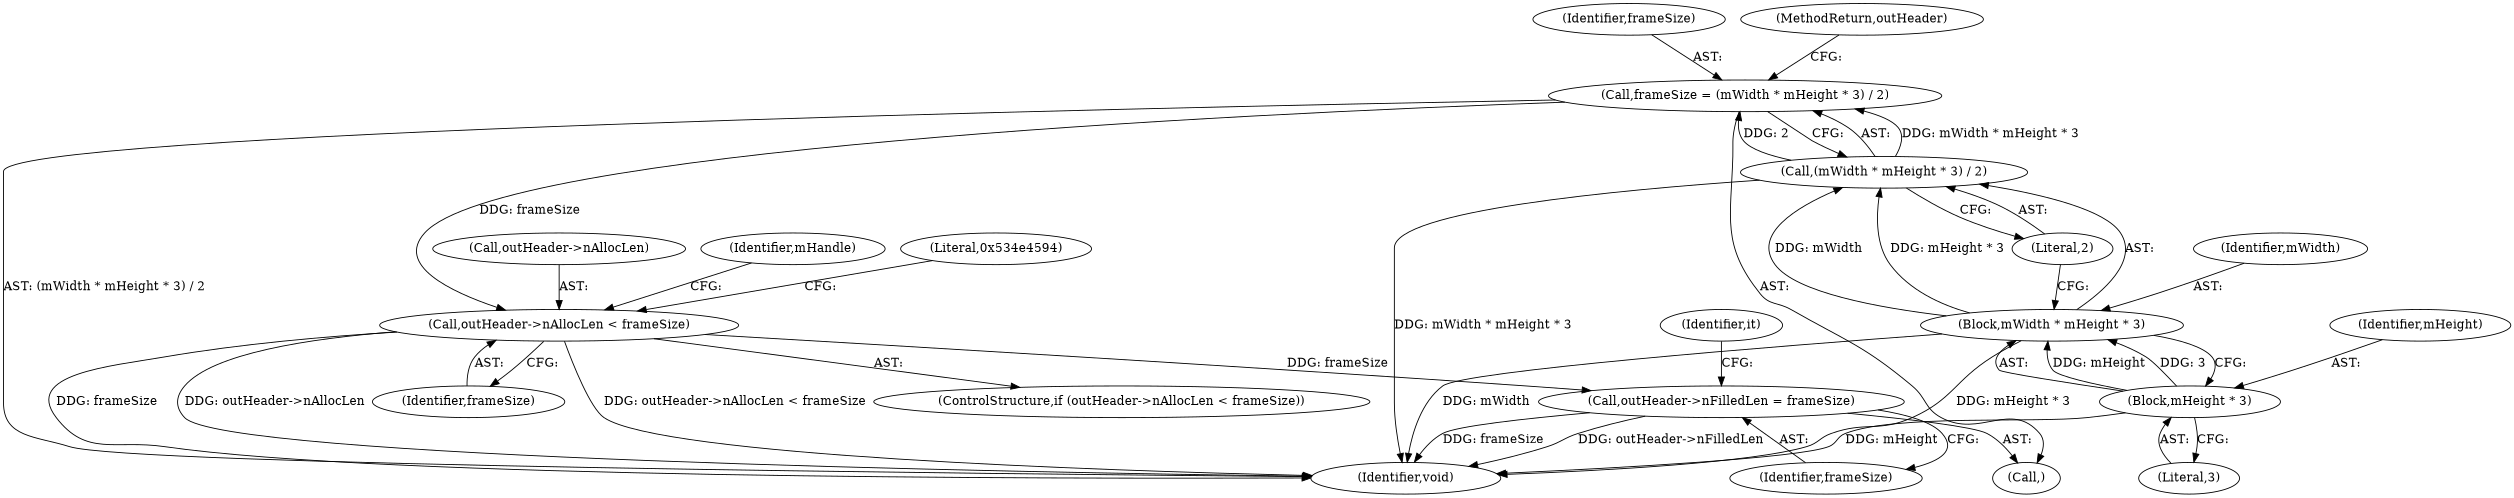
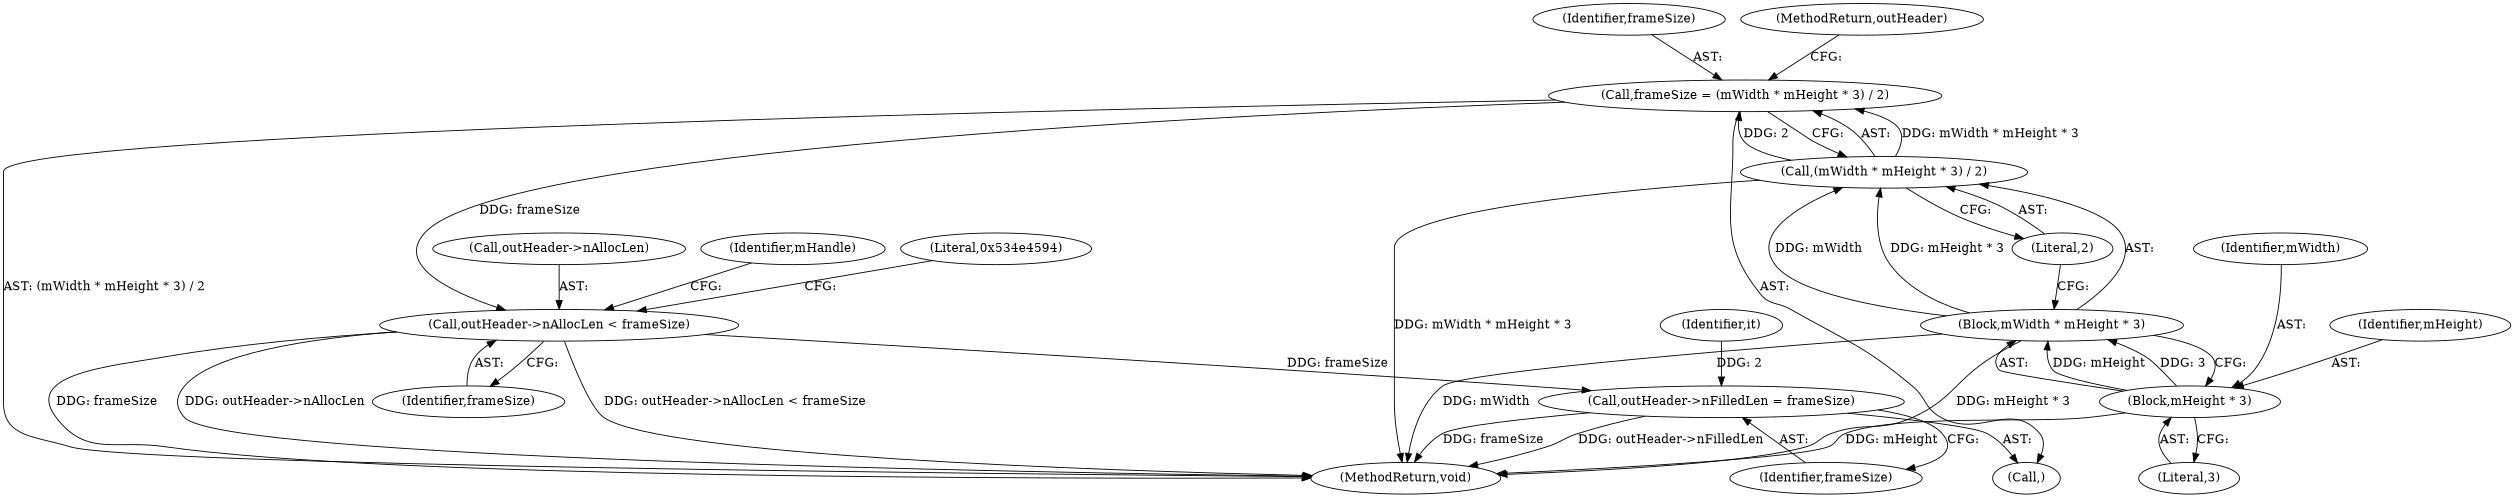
(2177, 287) -> (2274, 329)
(1739, 364) -> (1739, 364)
(1122, 402) -> none
(1406, 478) -> (1406, 478)
